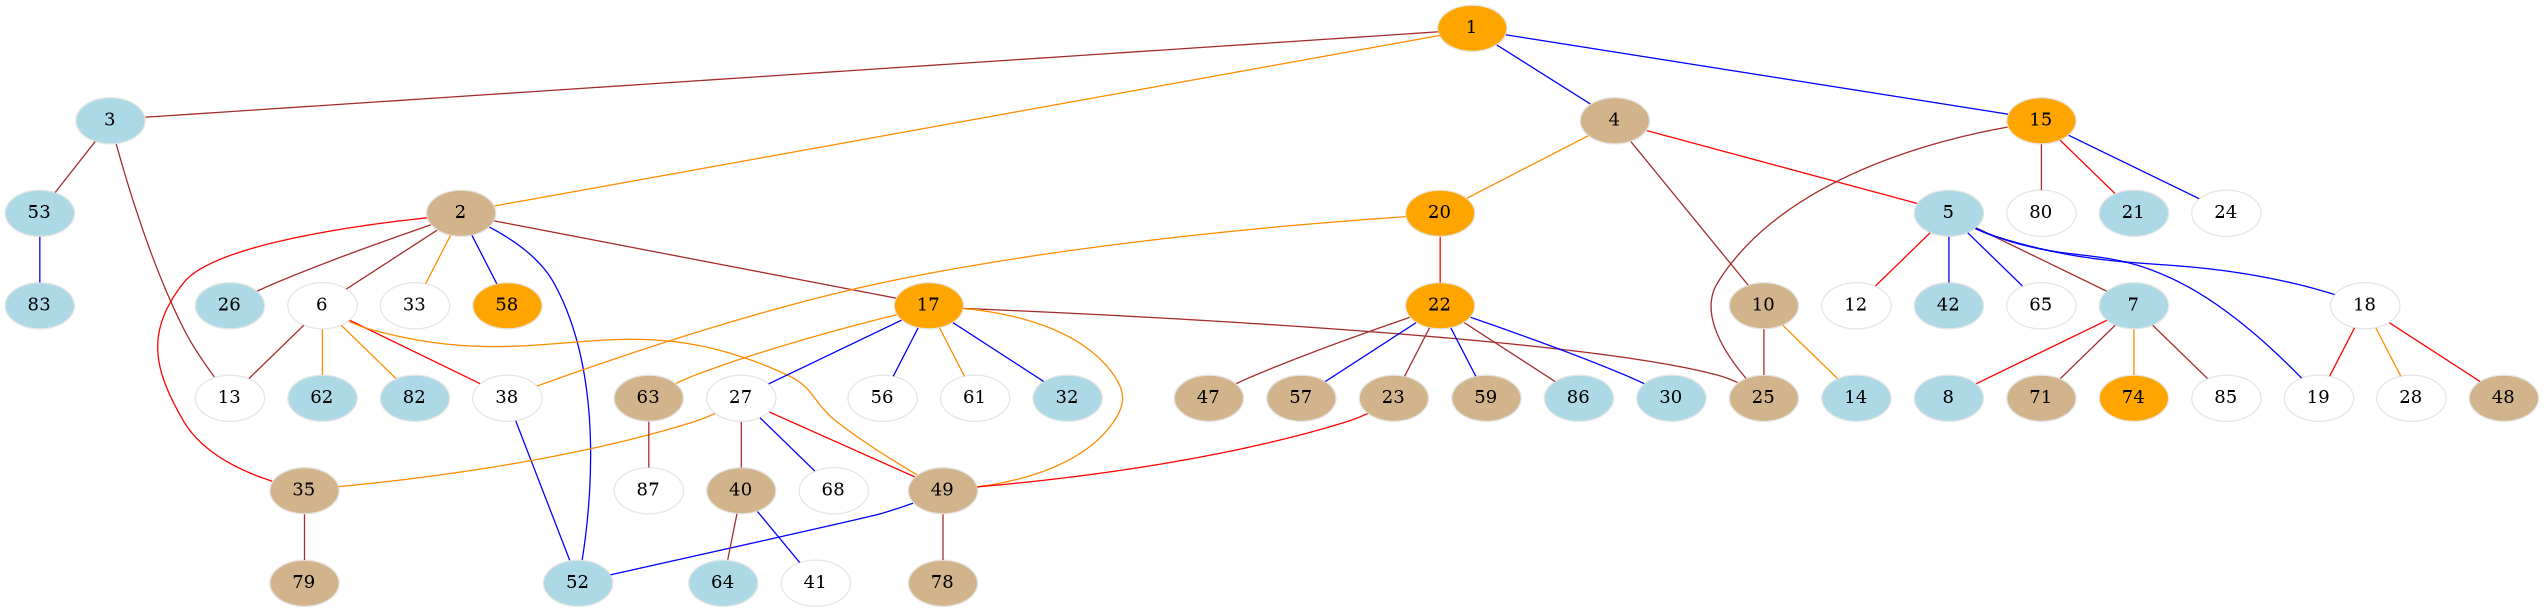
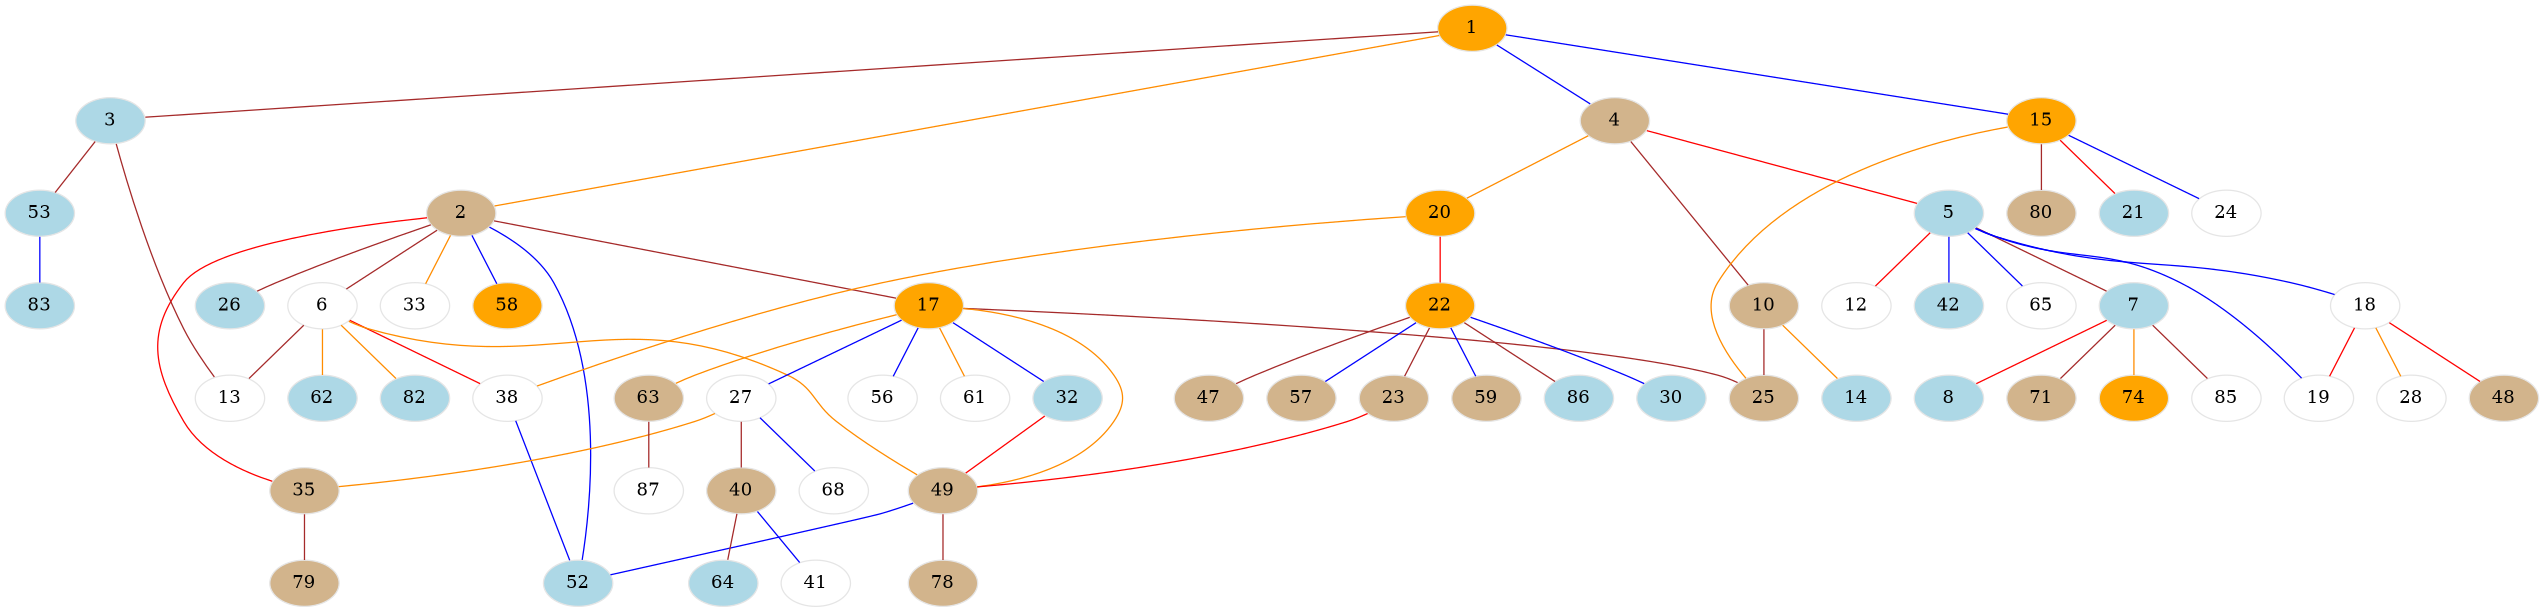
(1800, 203) -> (1800, 203)
(2041, 213) -> (2041, 213)
(842, 444) -> (1005, 445)
